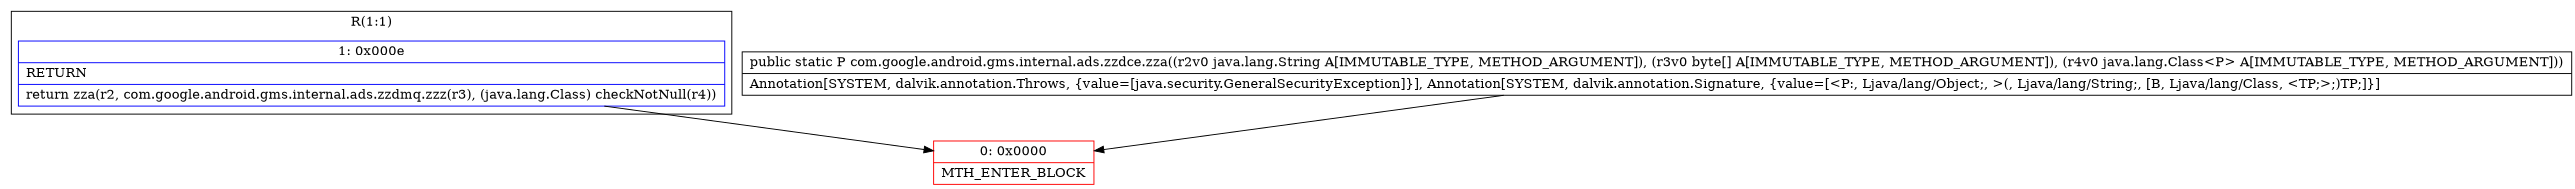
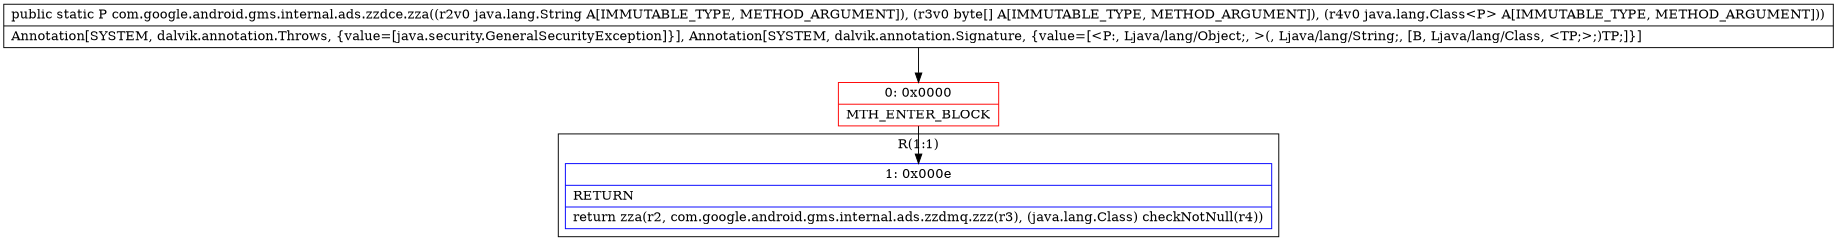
(764, 128) -> (919, 140)
